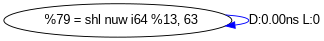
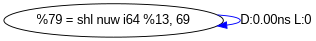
(118, 20) -> (114, 20)
